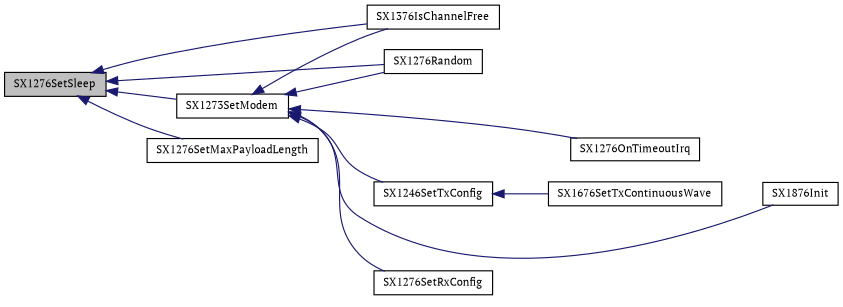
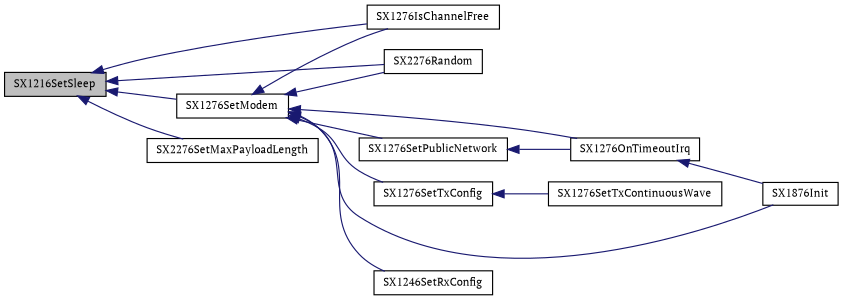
(433, 17) -> (433, 17)
(433, 62) -> (433, 62)
(55, 84) -> (55, 84)
(233, 106) -> (233, 106)
none -> (433, 149)
(233, 151) -> (233, 151)
none -> (726, 173)
(433, 194) -> (433, 194)
(635, 194) -> (635, 194)
(433, 283) -> (433, 283)
